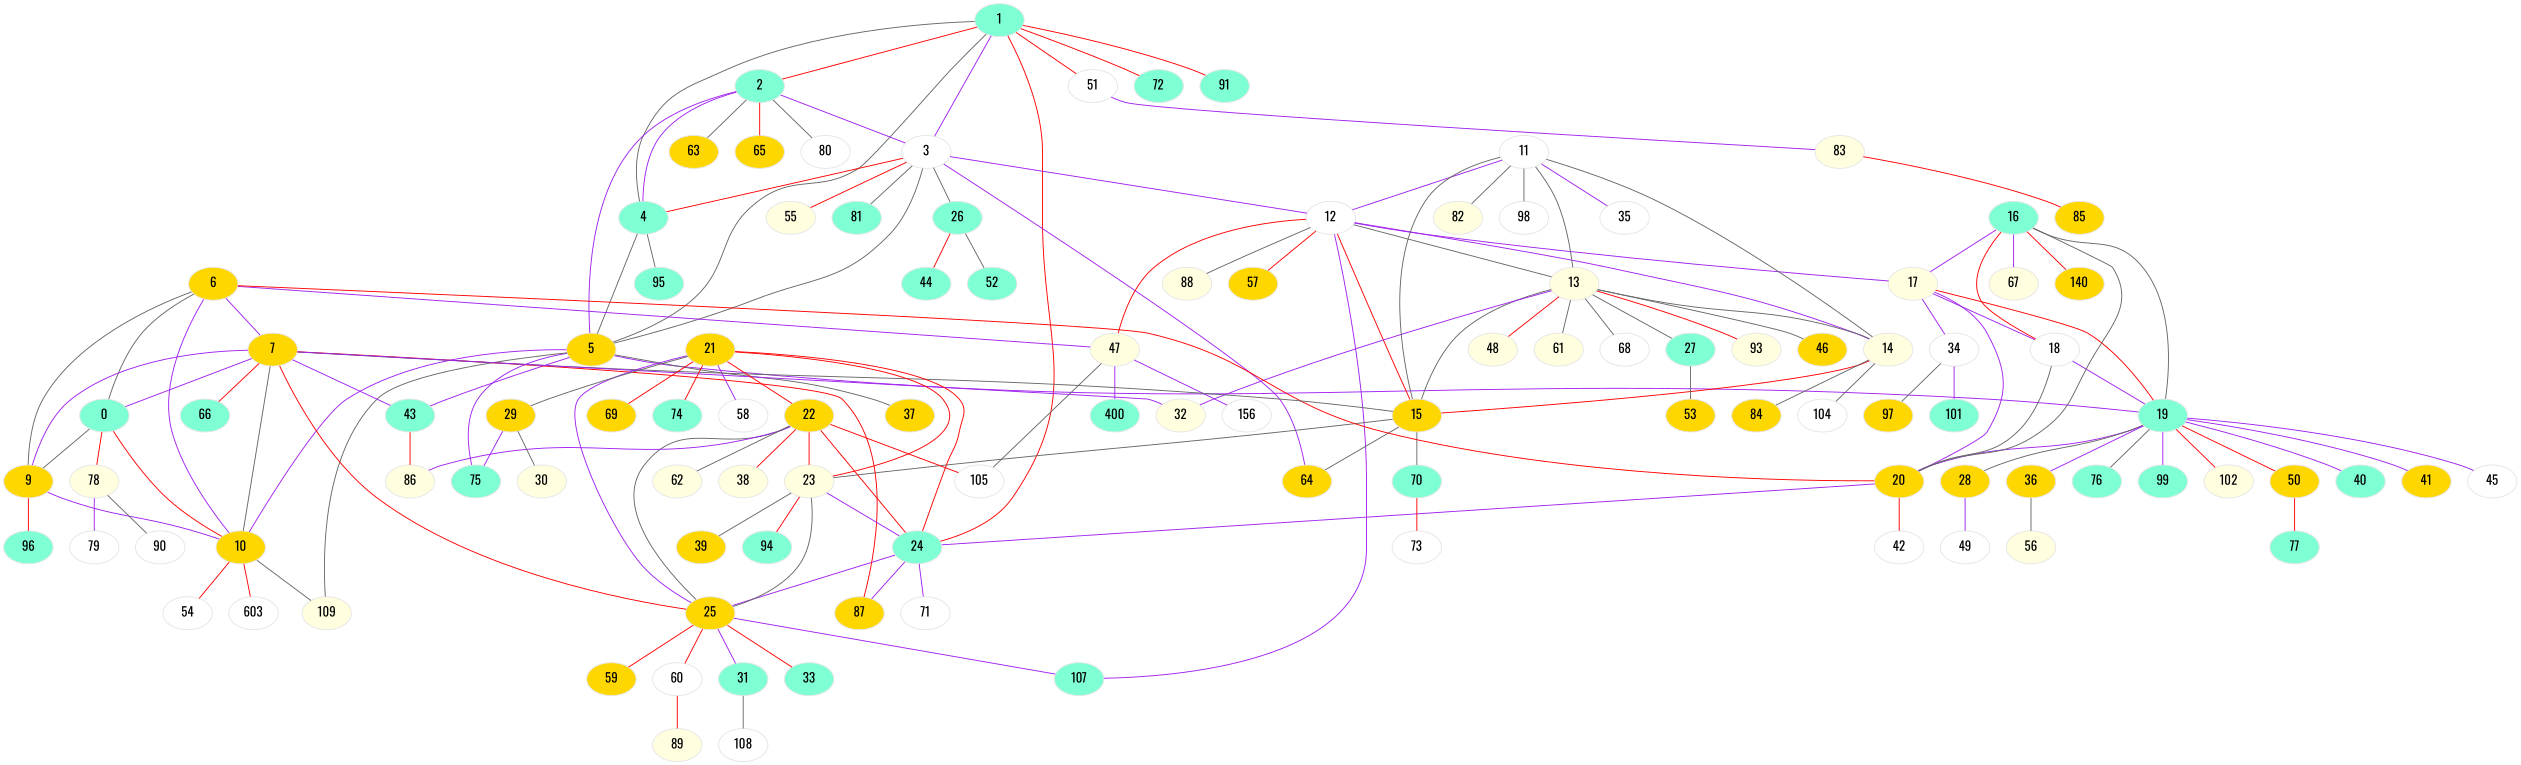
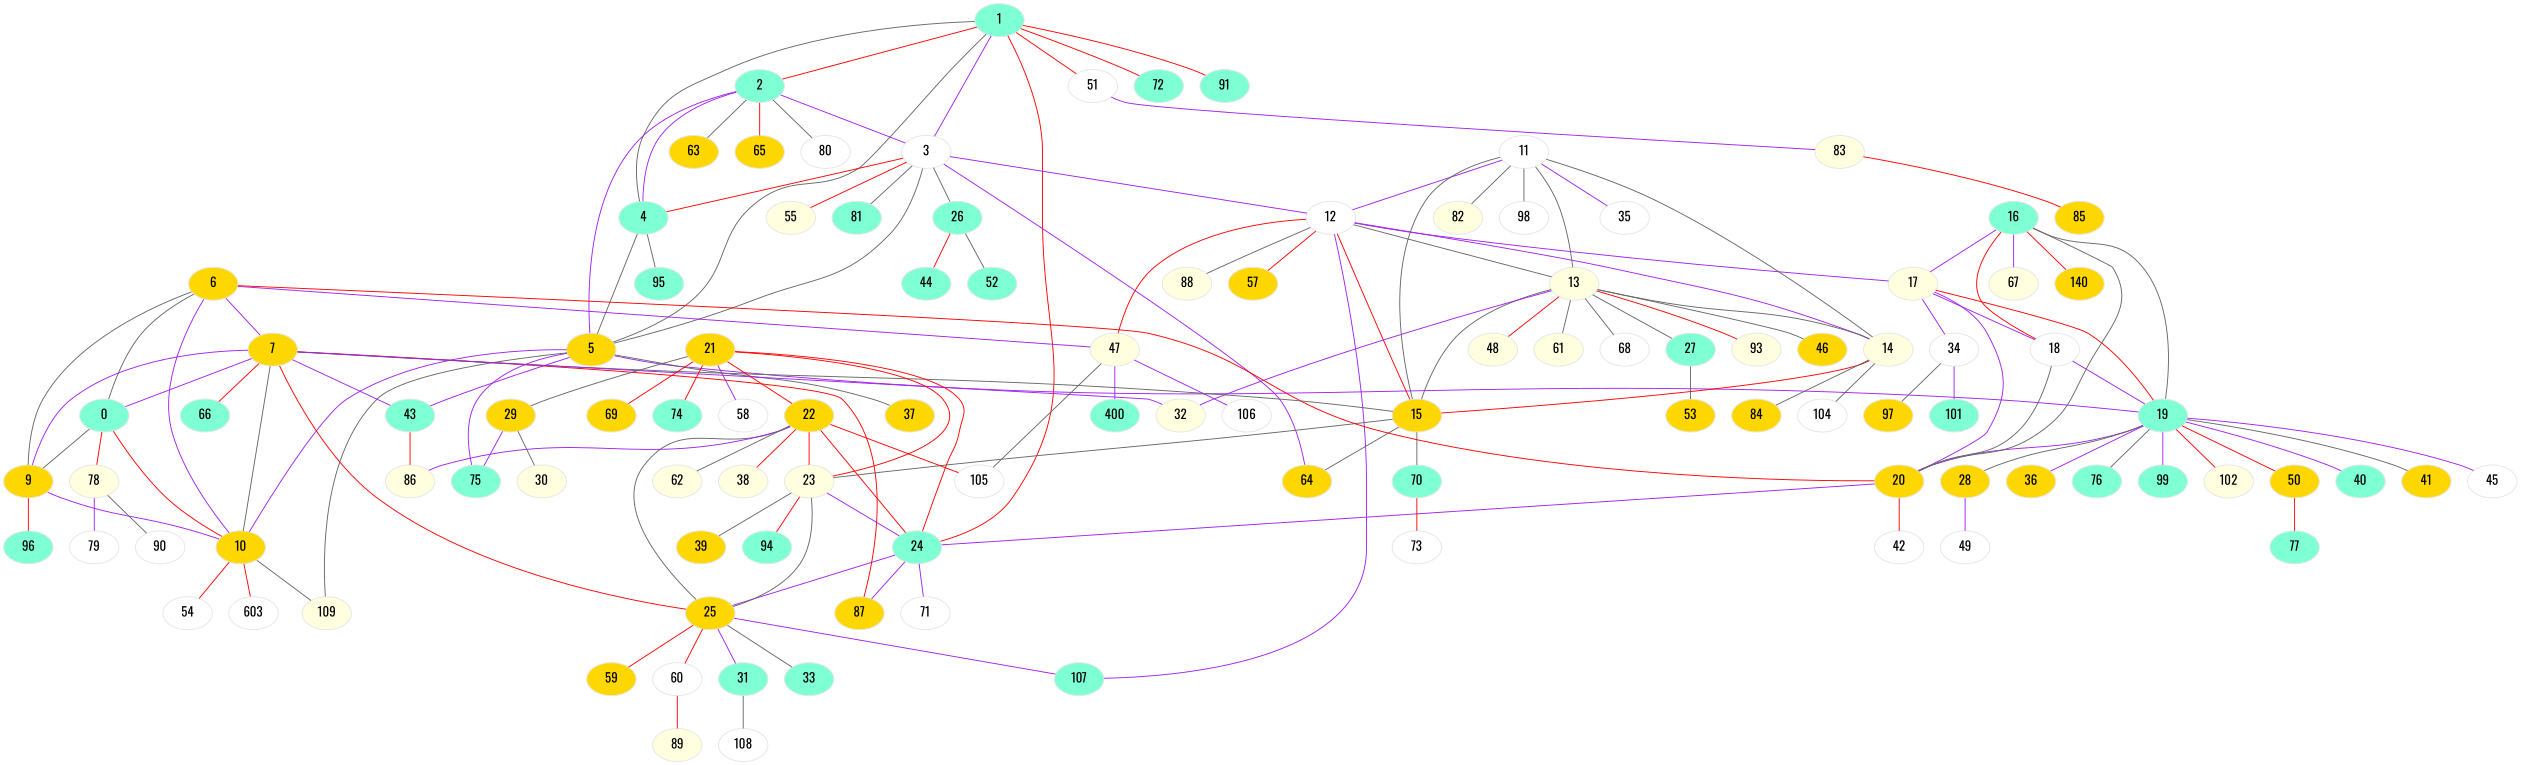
(1247, 416) -> (1247, 416)
(2299, 440) -> (2299, 440)
(585, 461) -> none
(2031, 547) -> none
(760, 646) -> (760, 646)
